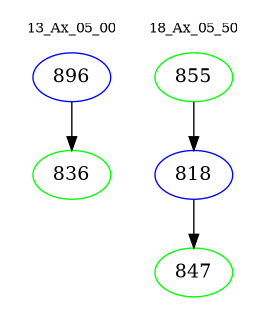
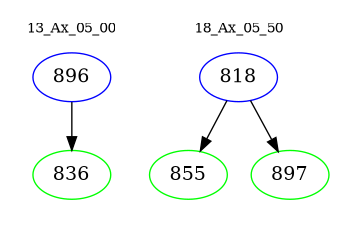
(194, 119) -> (217, 120)
(194, 272) -> (290, 175)
